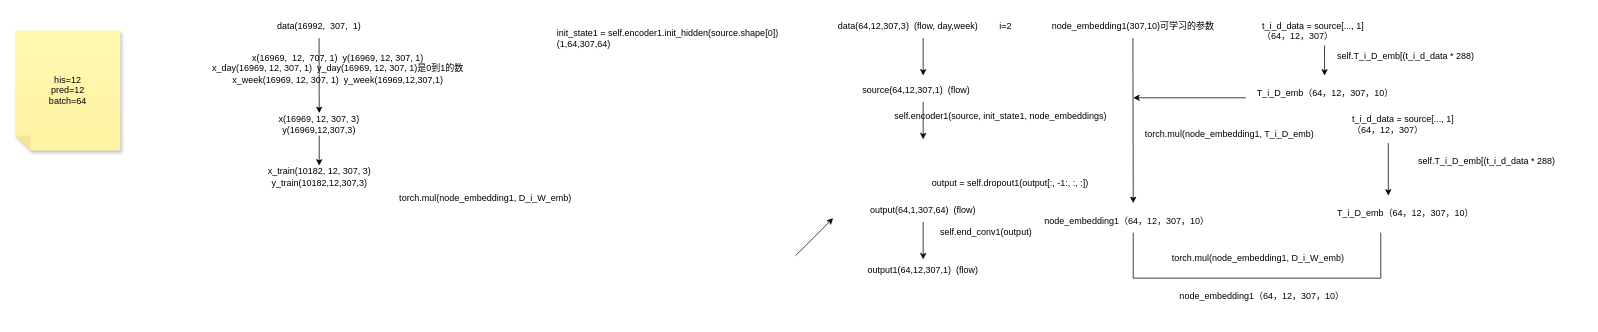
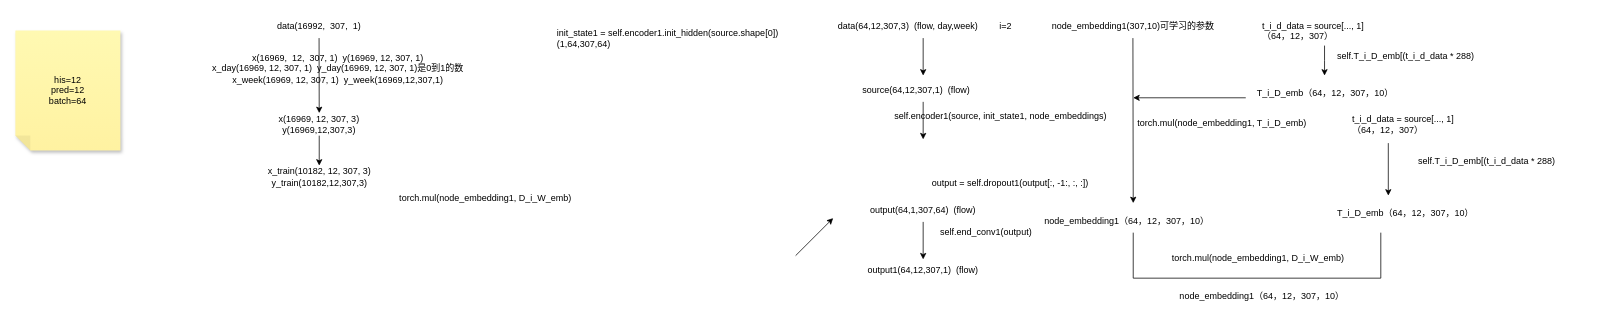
(338, 69) -> (338, 69)
(1230, 135) -> (1222, 124)
